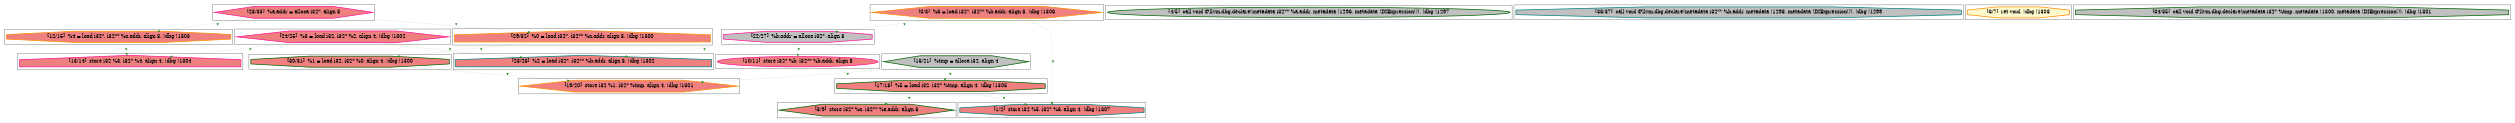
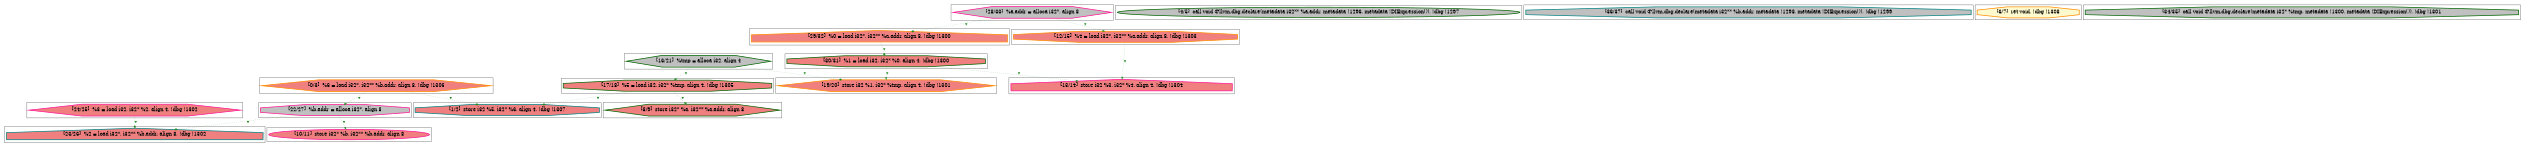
(294, 12) -> (1032, 12)
(233, 50) -> (1005, 74)
